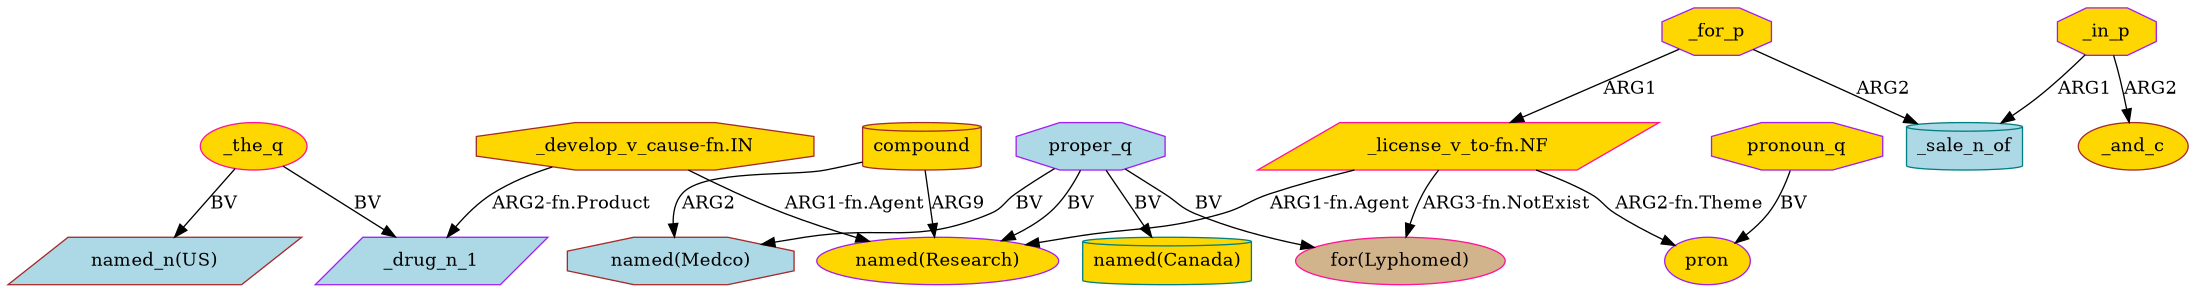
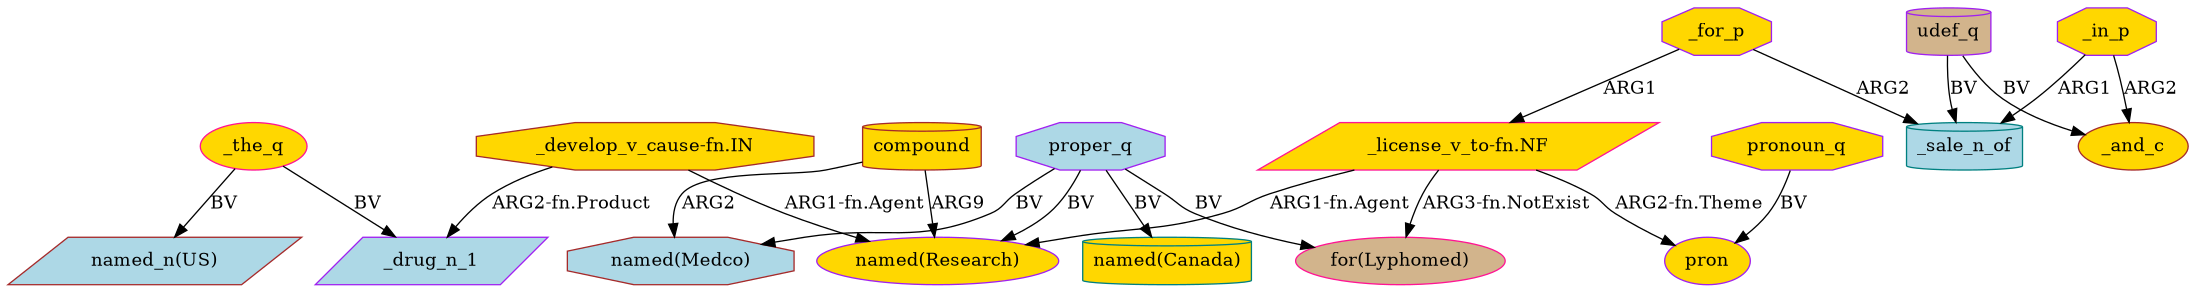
none -> (1949, 32)
